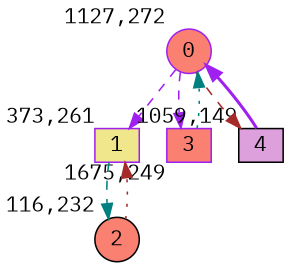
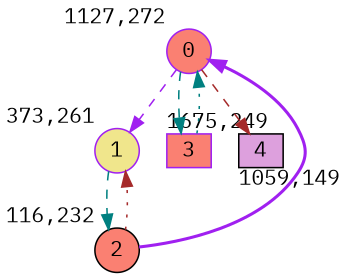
(179, 92) -> (179, 95)
(238, 102) -> (287, 186)
(117, 145) -> (117, 151)
